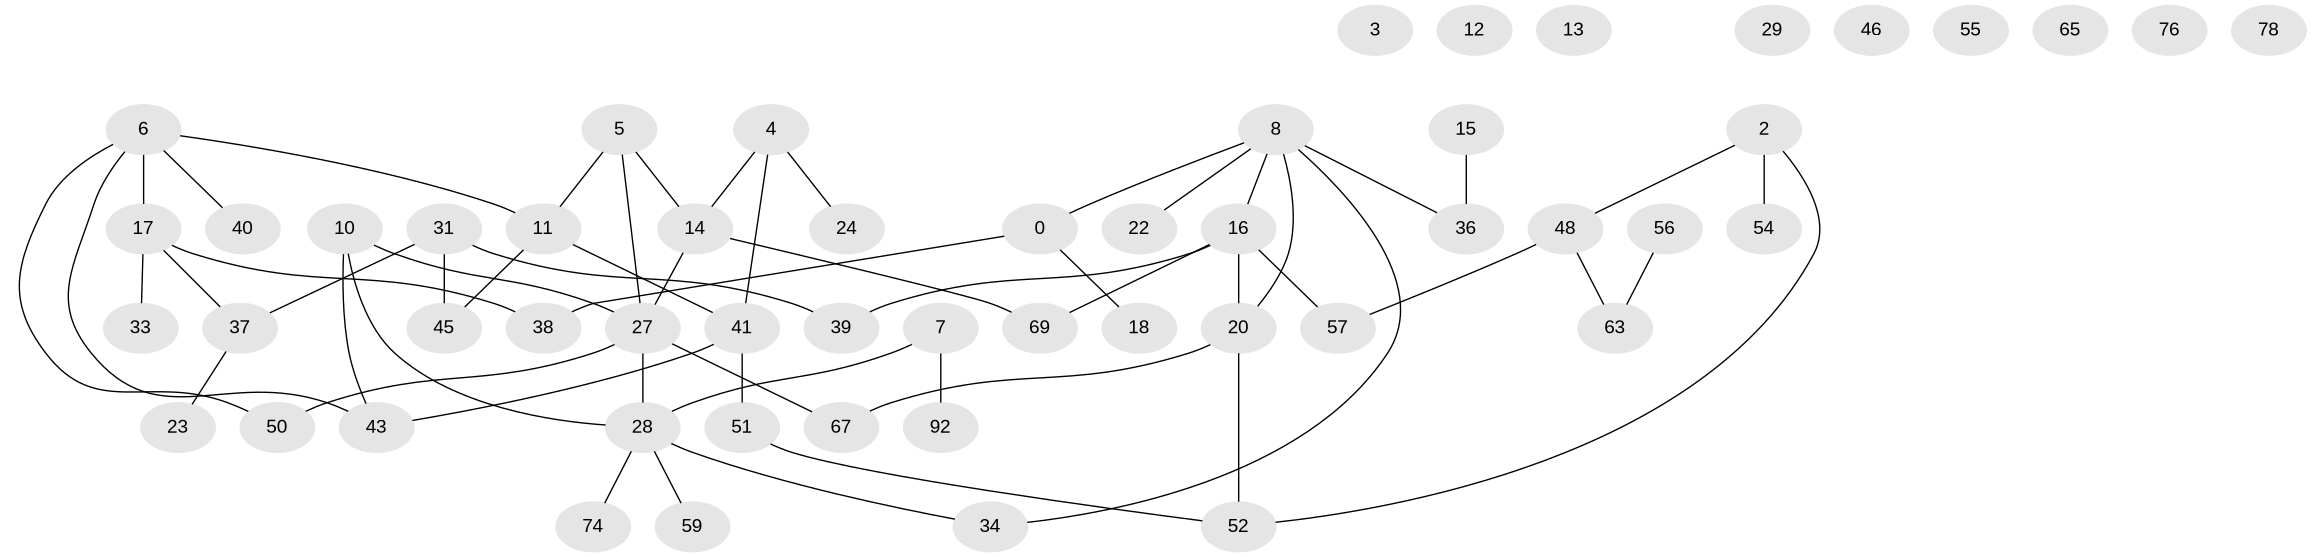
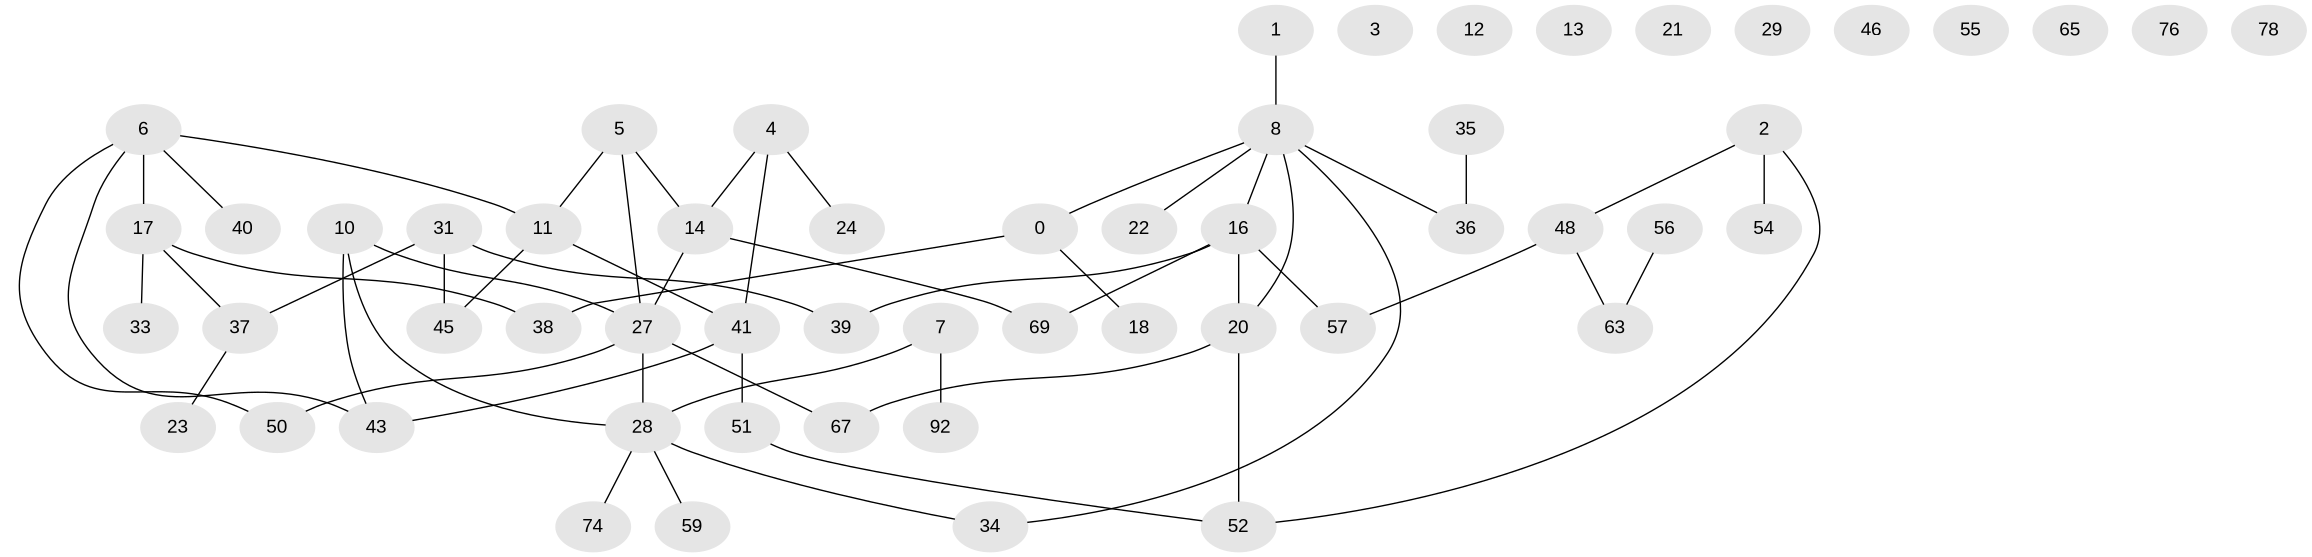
none -> (1276, 30)
none -> (1673, 30)
(1466, 130) -> (1466, 130)
